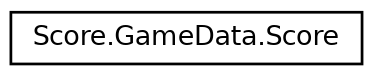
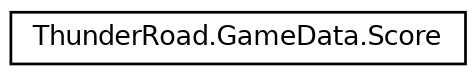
(186, 38) -> (238, 38)
